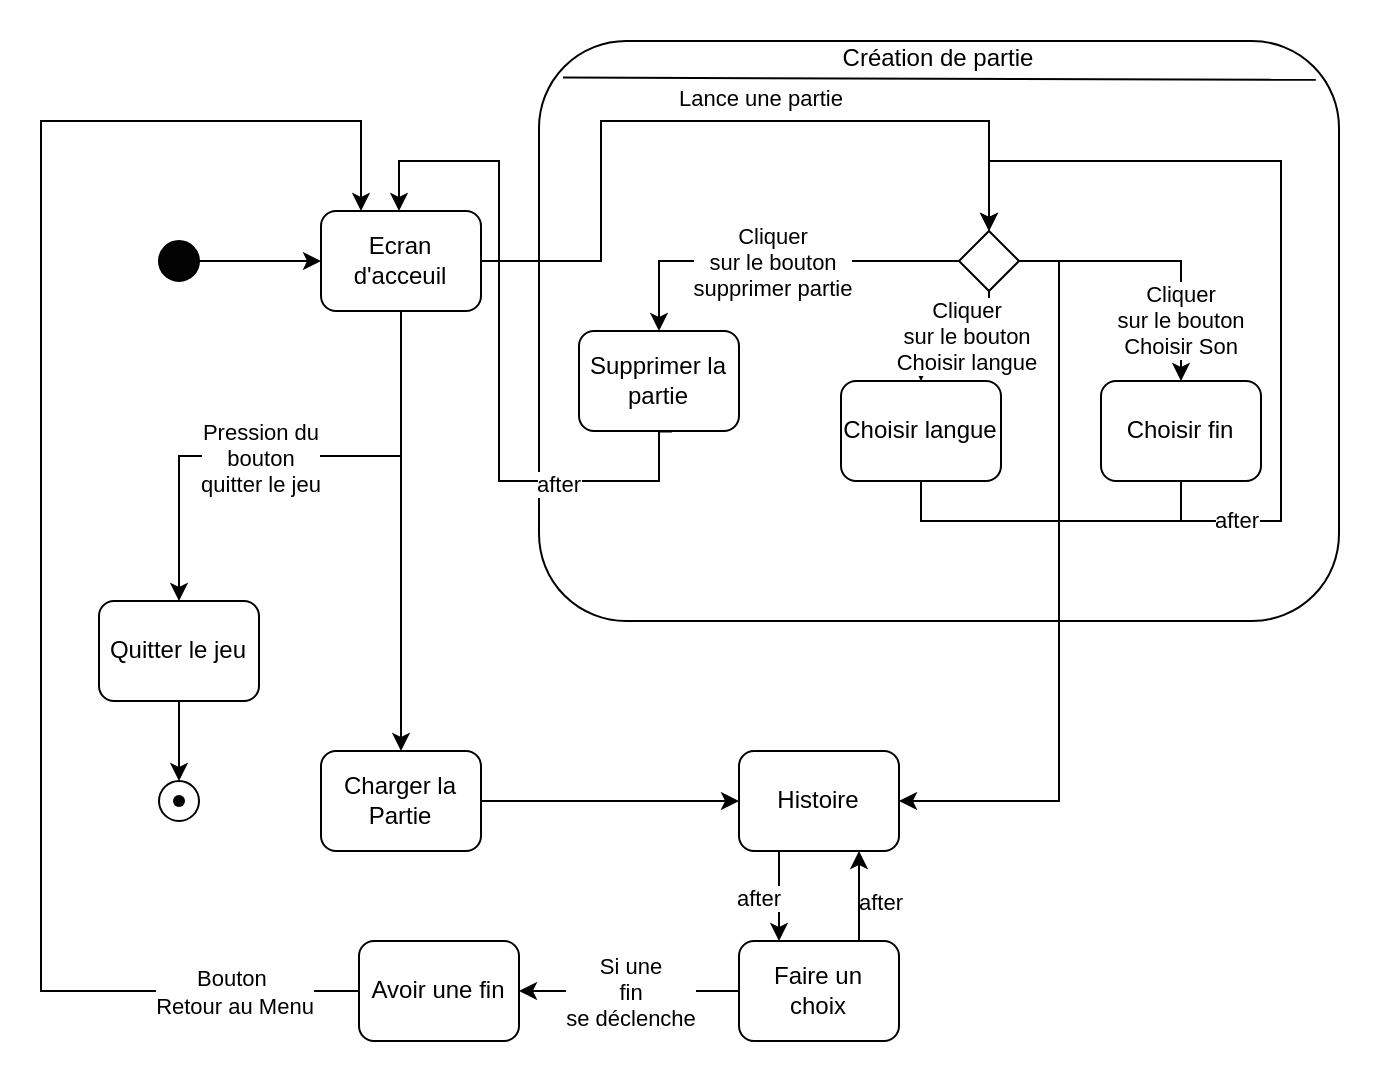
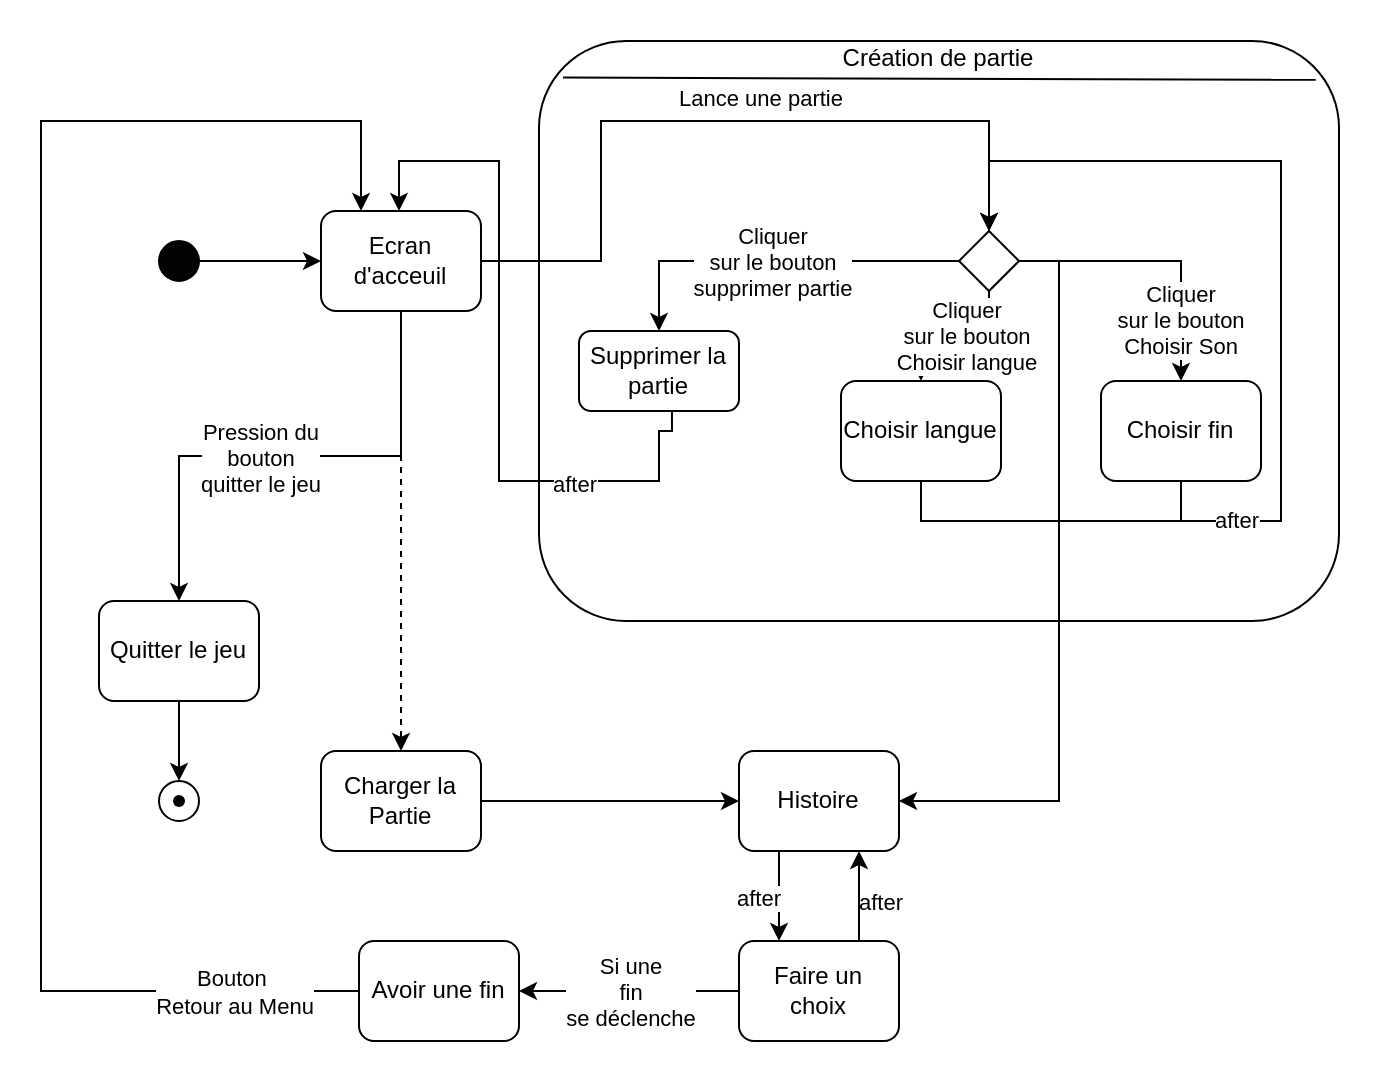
(659, 381) -> (659, 371)
(401, 595) -> (401, 595)
